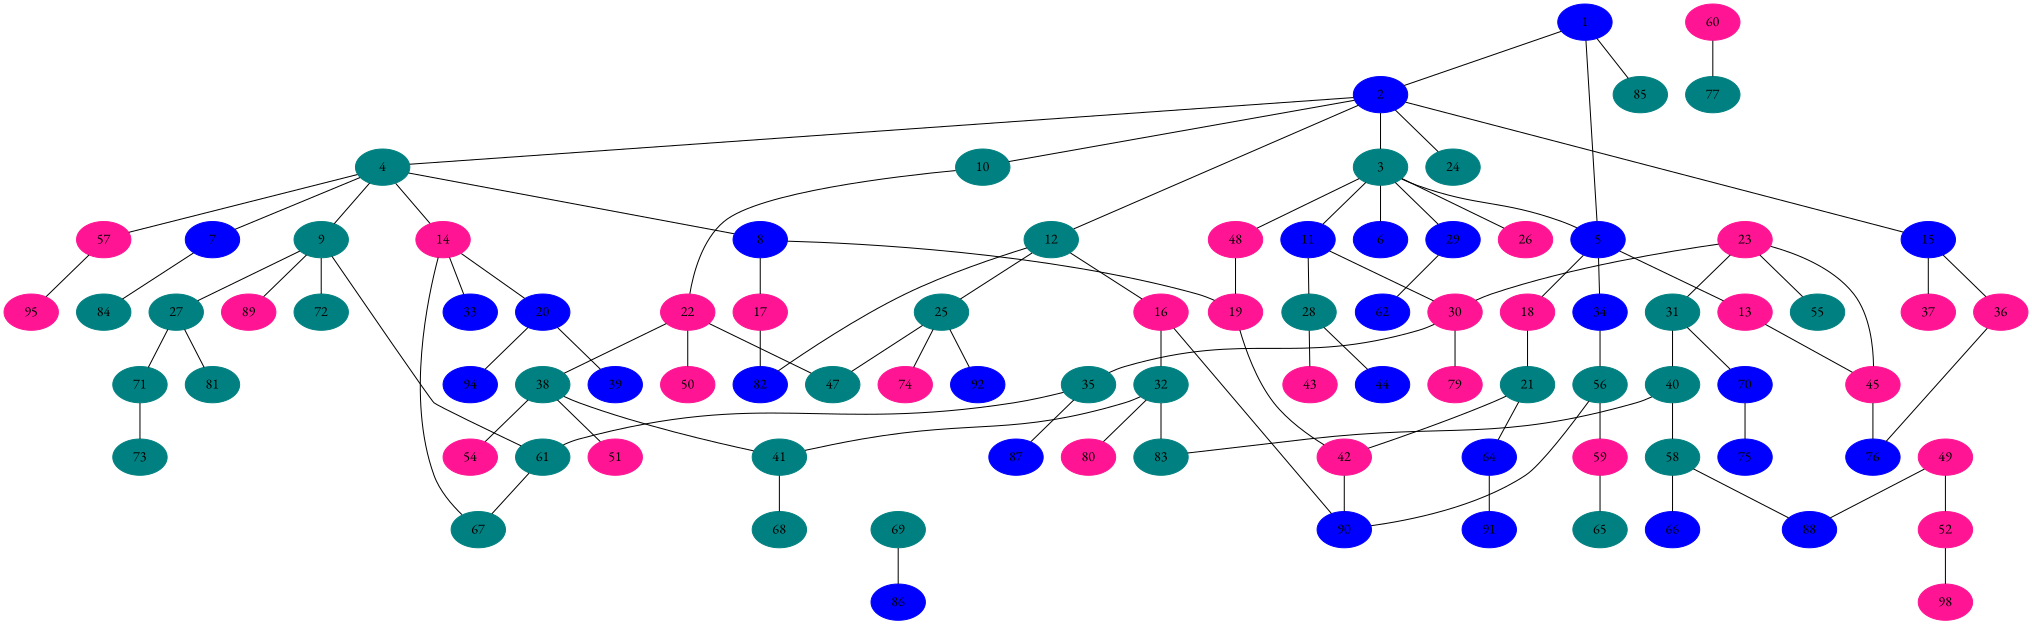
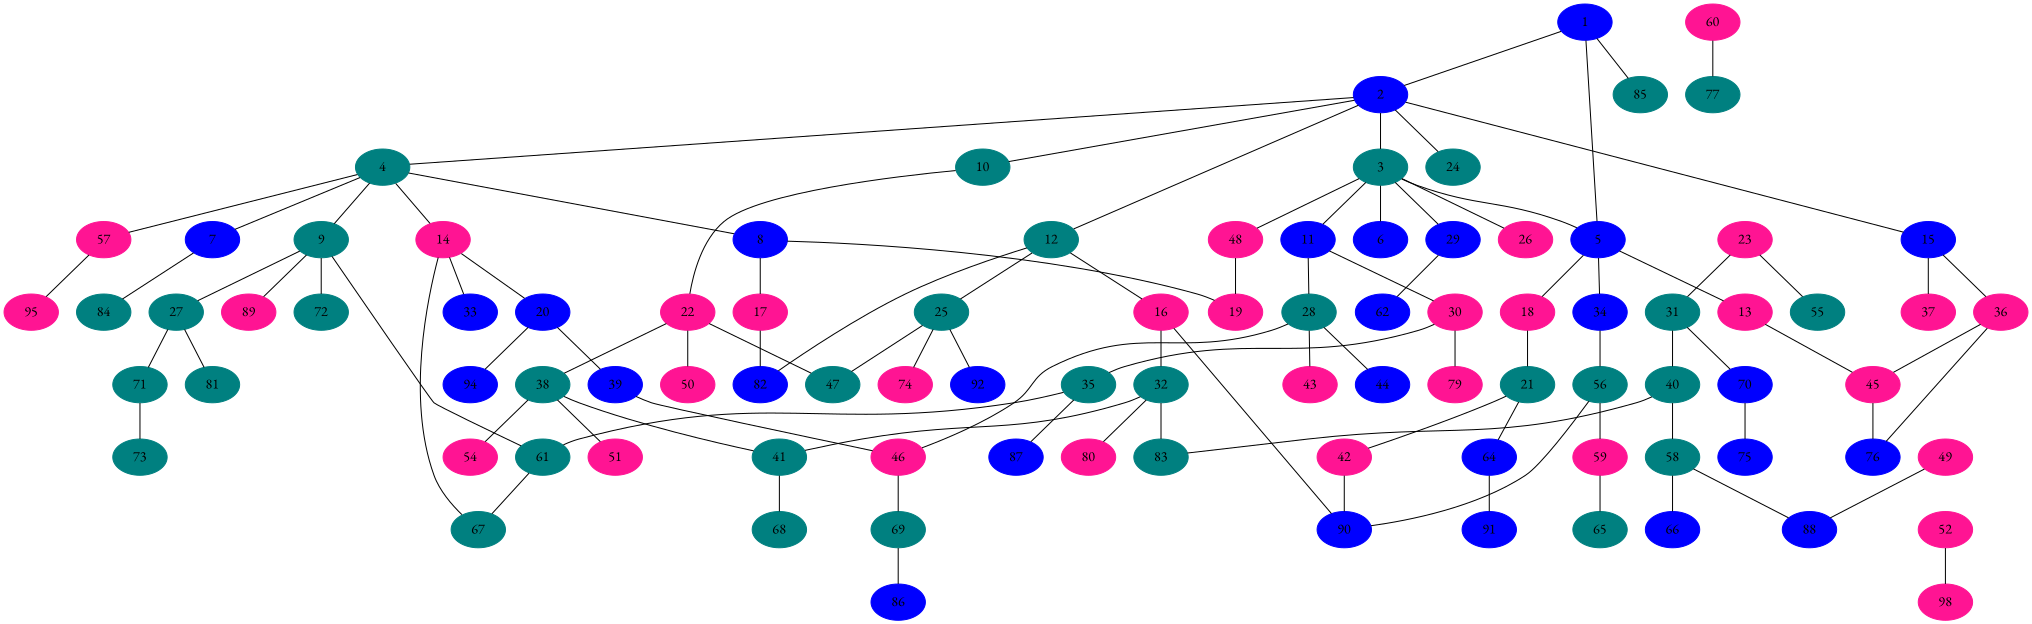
(1590, 267) -> none
(1847, 286) -> (1937, 348)
(1269, 397) -> none
none -> (898, 457)
(1945, 494) -> none
